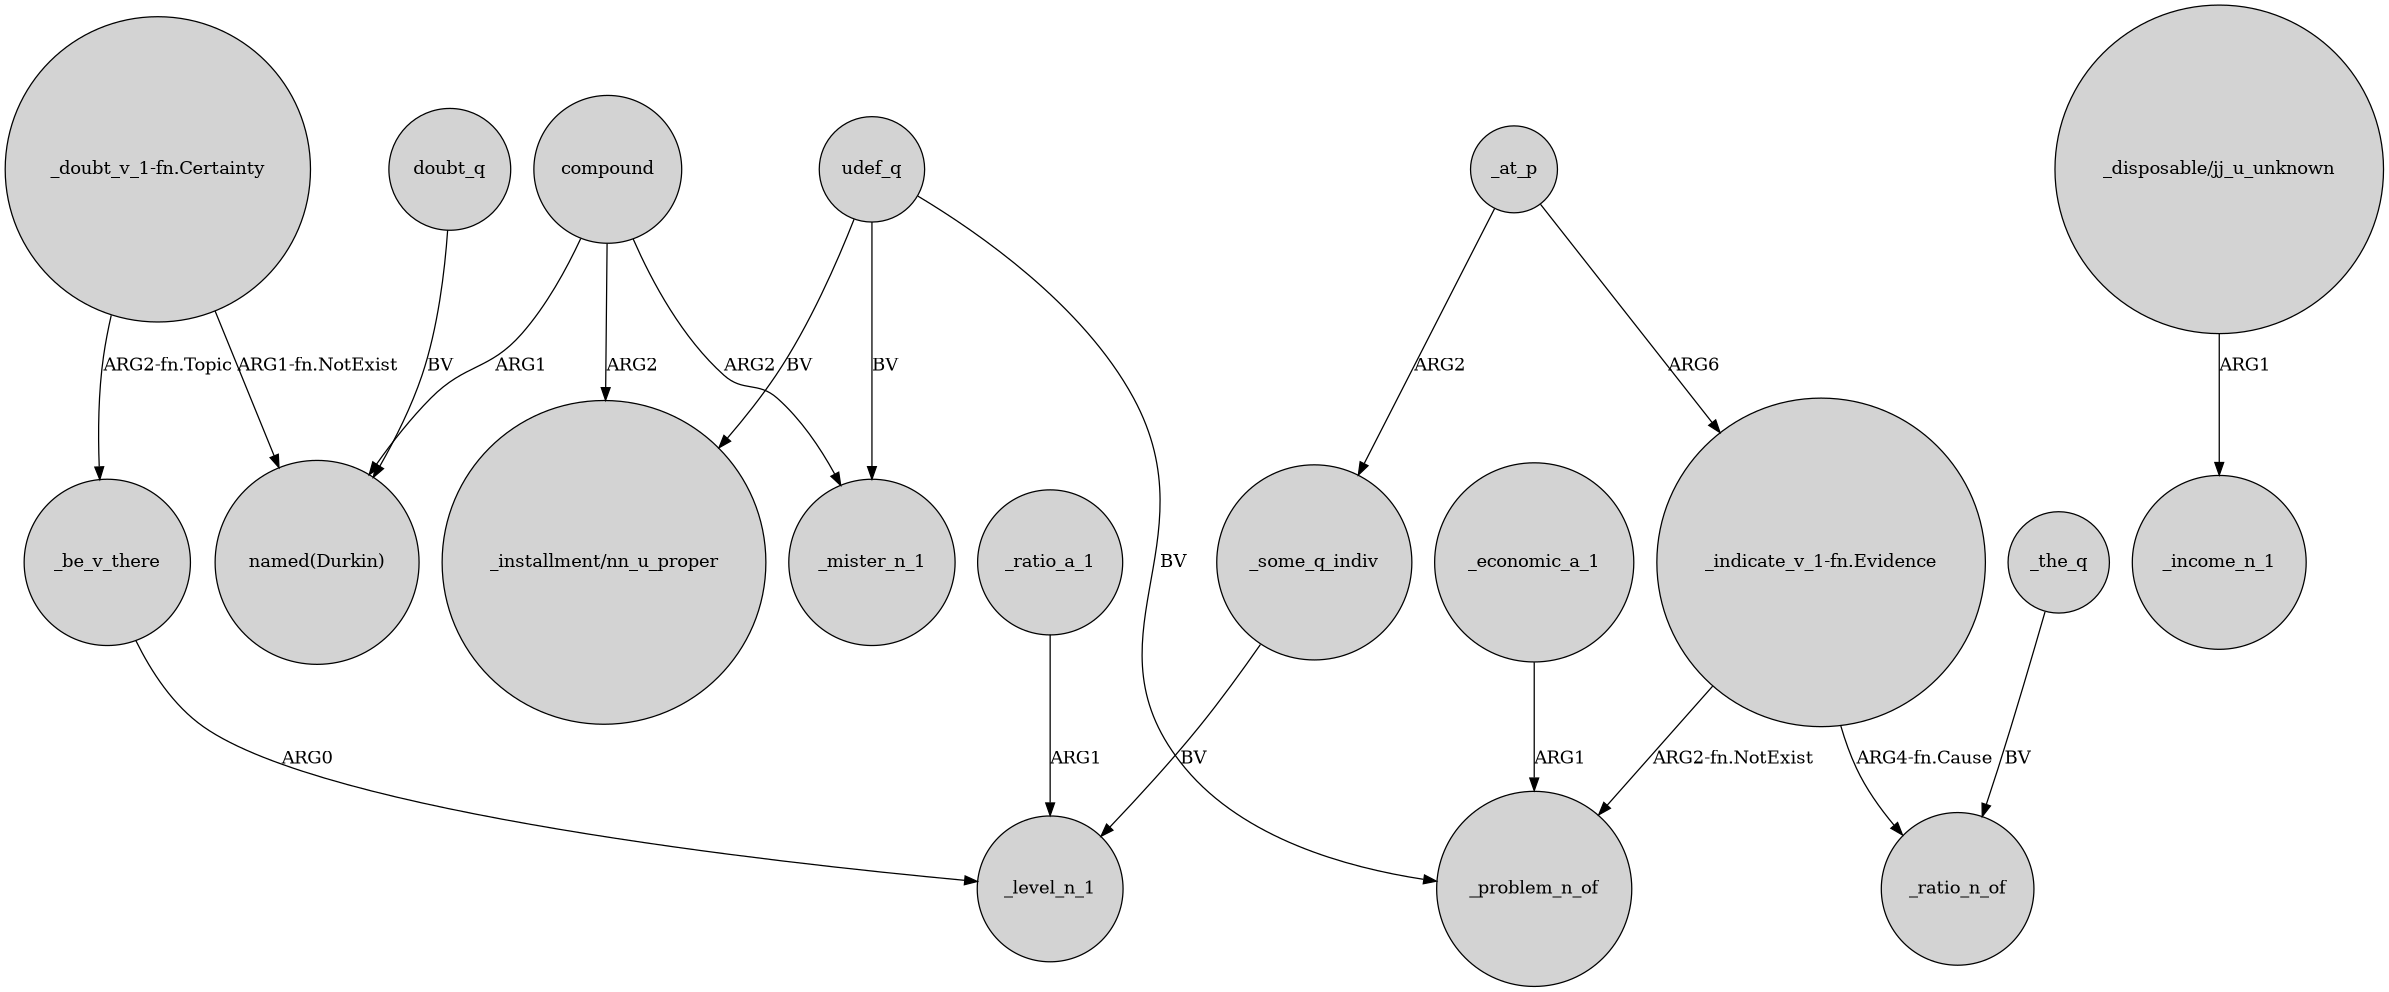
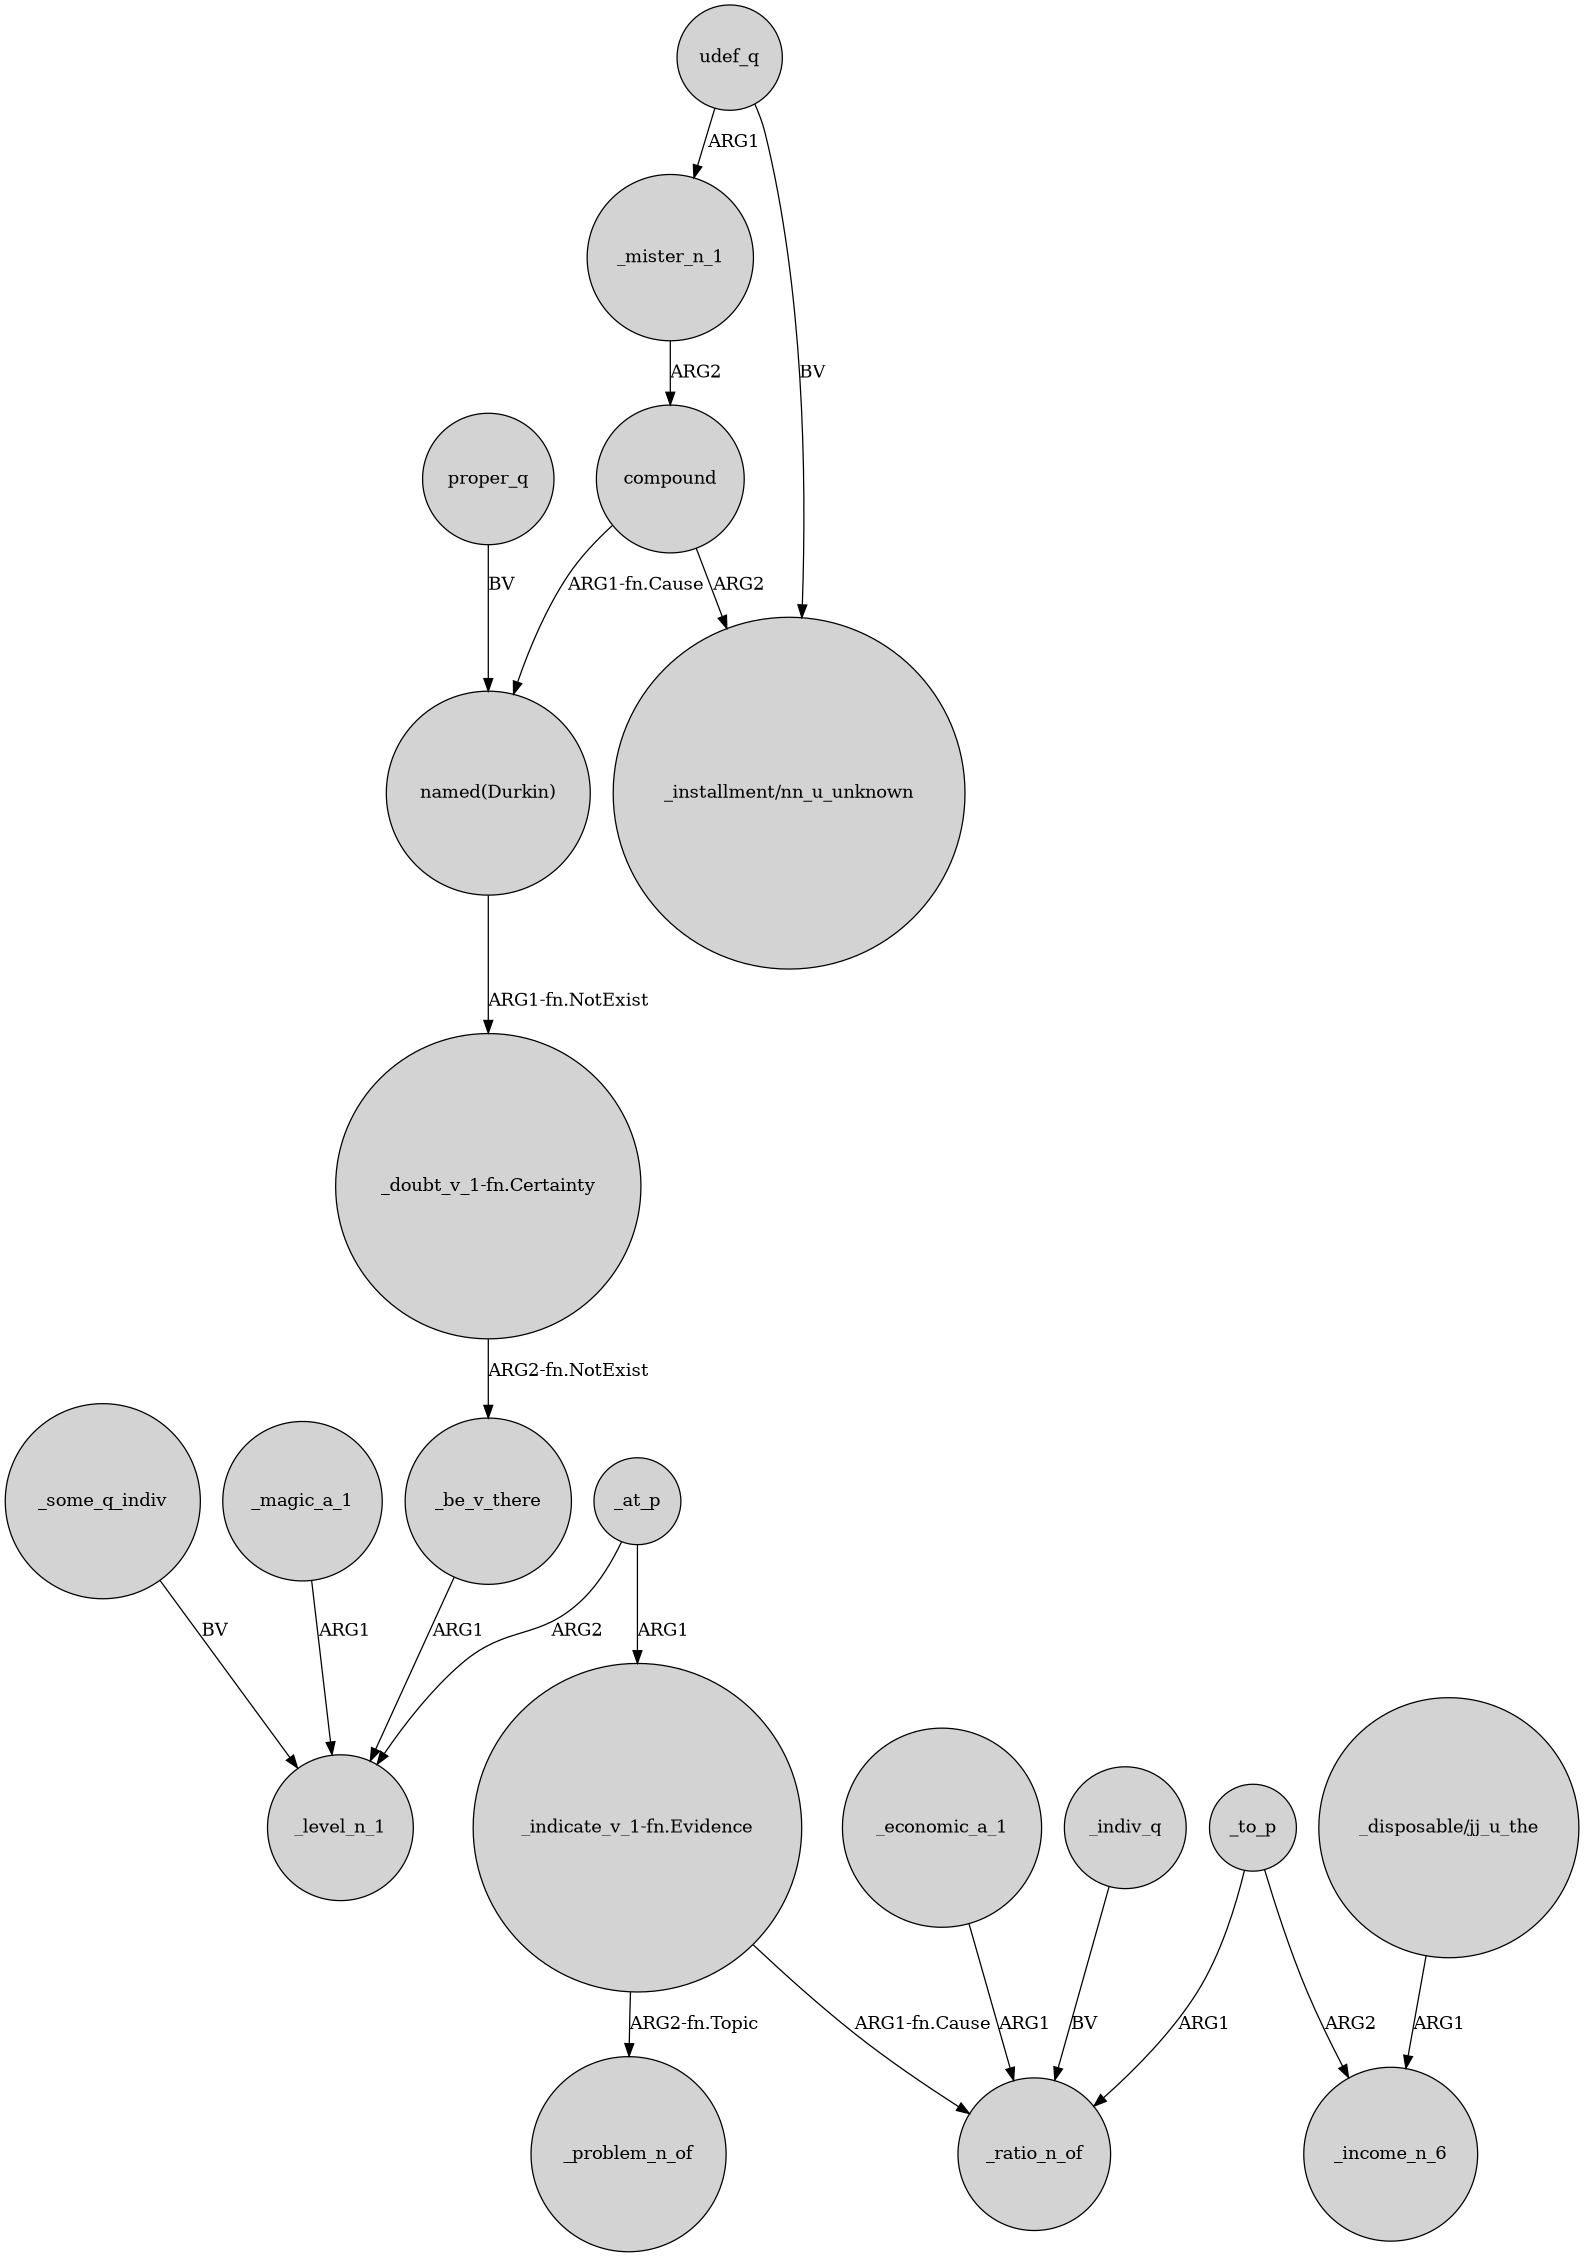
(450, 169) -> (488, 479)
(2219, 169) -> (1449, 1828)
(1429, 336) -> (499, 1641)
(168, 366) -> (569, 1371)
(521, 366) -> (636, 585)
(885, 366) -> (734, 142)
(1694, 366) -> (663, 1631)
(720, 372) -> (670, 367)
(245, 383) -> (488, 958)
(604, 562) -> (789, 793)
(1050, 562) -> (302, 1501)
(2059, 562) -> (1125, 1828)
(2219, 562) -> (1391, 2154)
(1152, 571) -> none
(1534, 720) -> (990, 1996)
(308, 759) -> (459, 1631)
(1733, 759) -> (694, 2024)
(1925, 759) -> (923, 2024)
none -> (1253, 1828)
